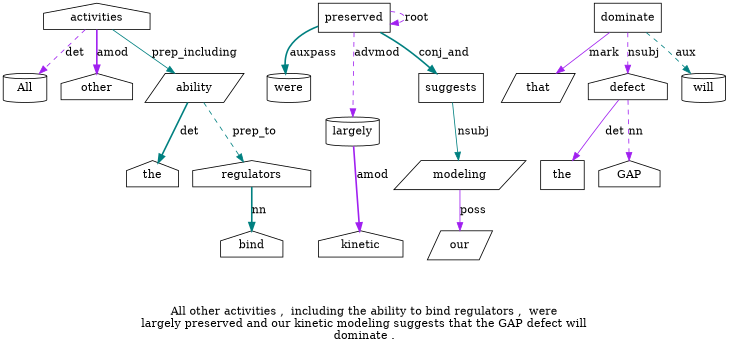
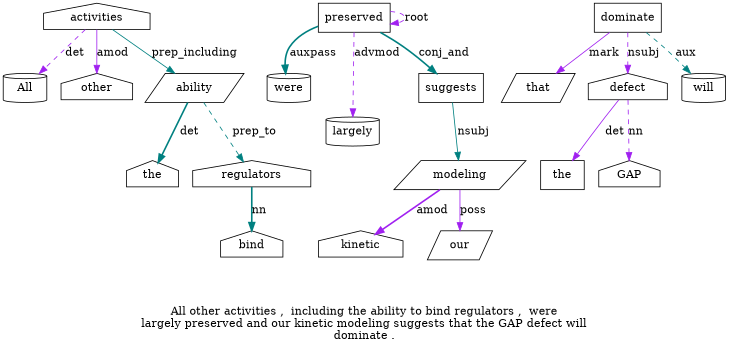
(97, 47) -> (97, 47)
(356, 184) -> (411, 210)
